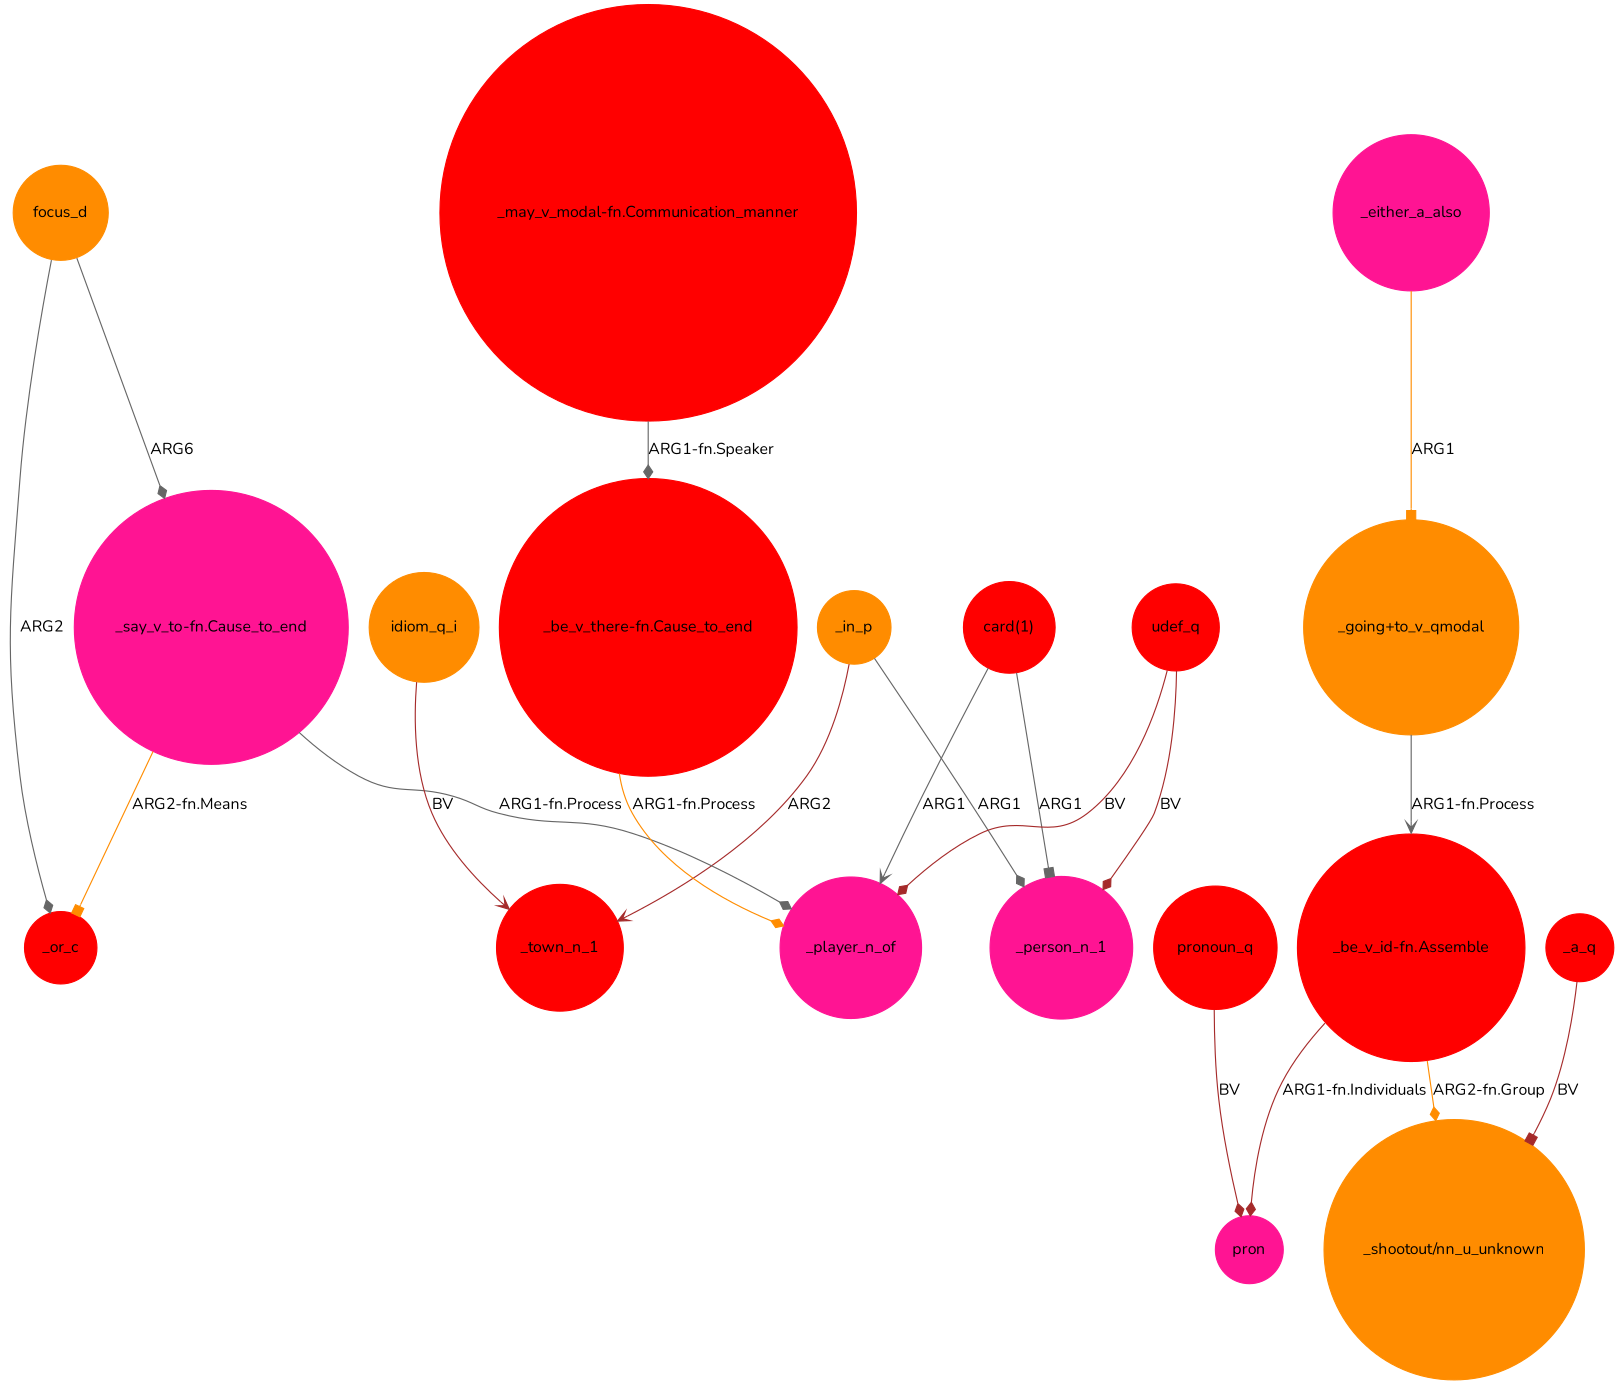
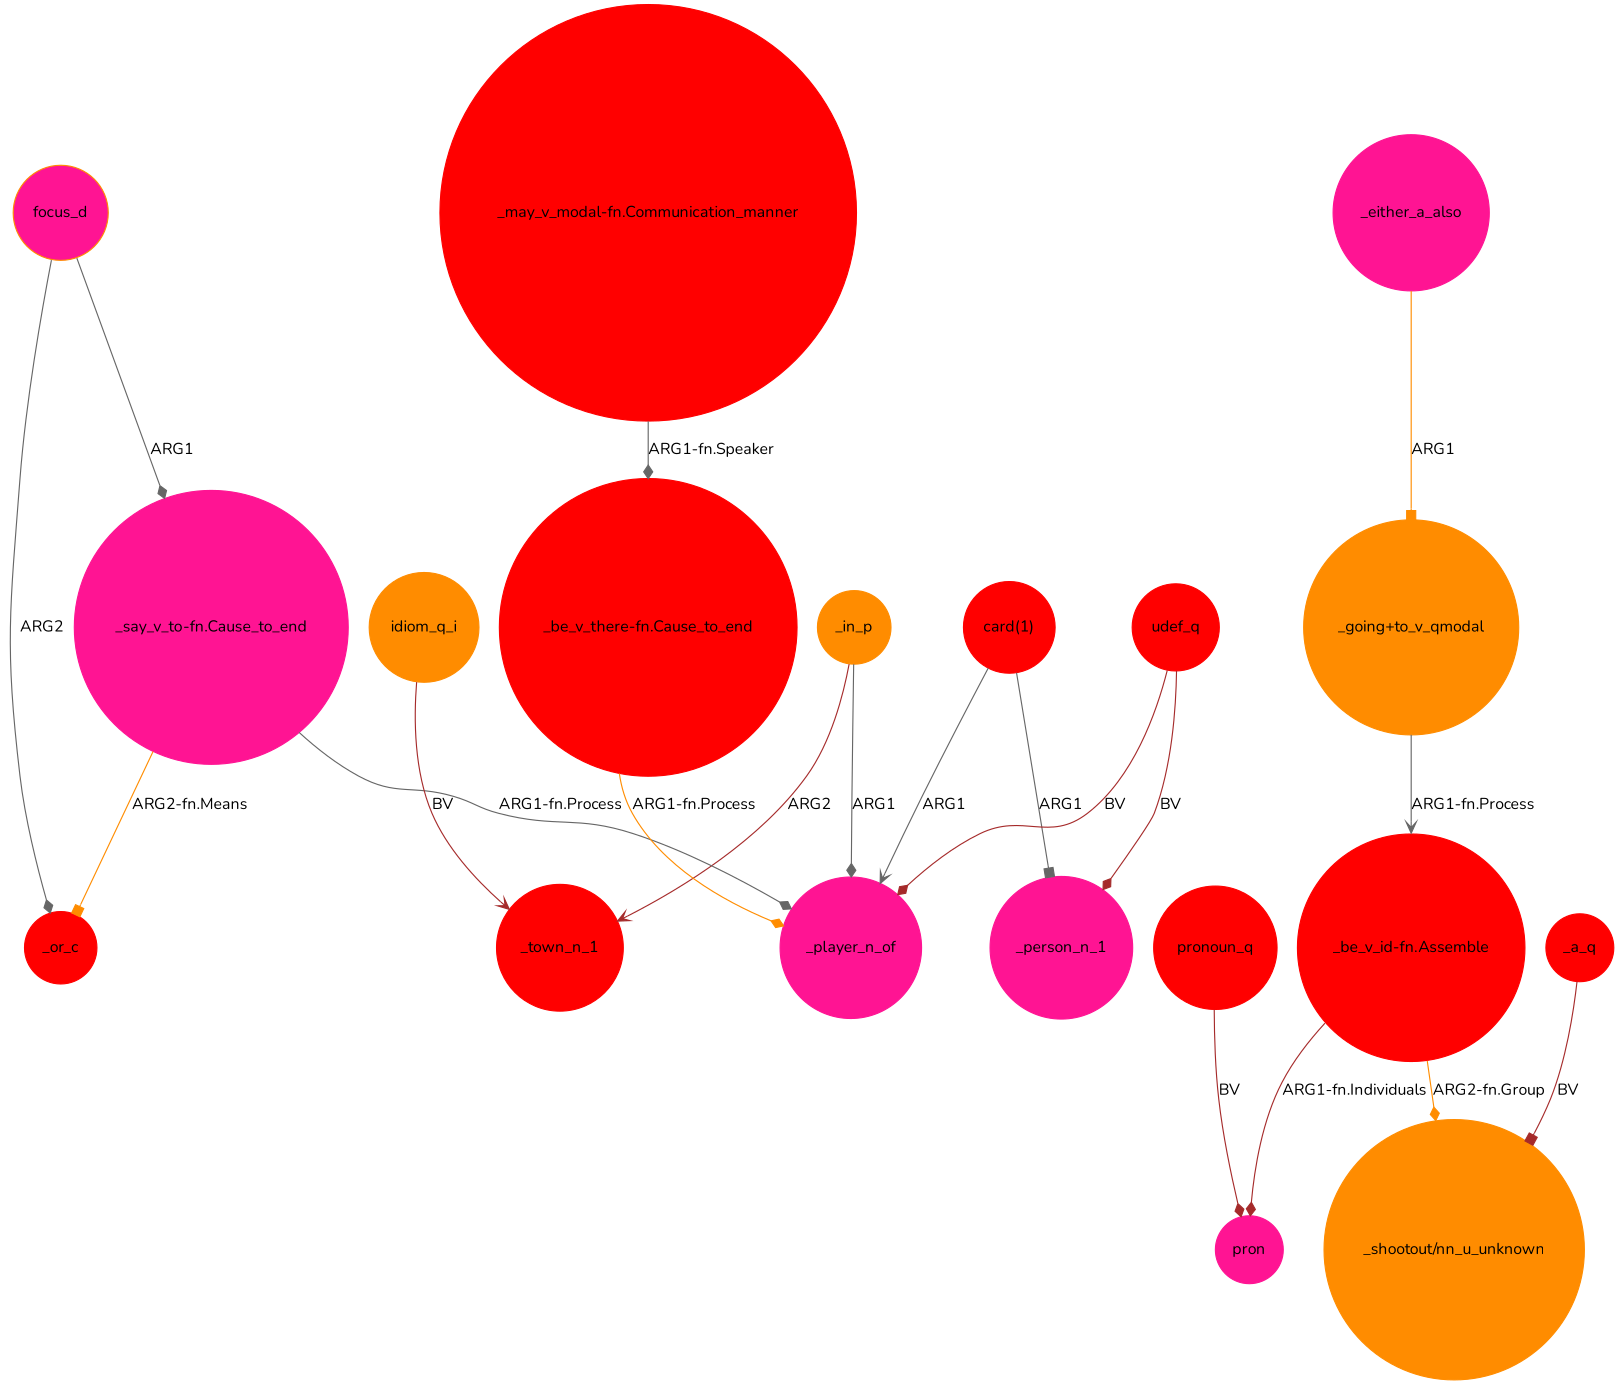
(61, 213) -> (61, 213)
(172, 450) -> (172, 450)
(947, 766) -> (852, 764)
